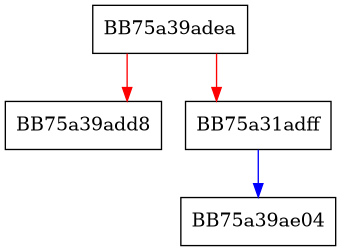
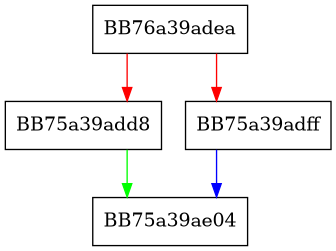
(170, 29) -> (170, 29)
(258, 125) -> (258, 125)
none -> (127, 167)
